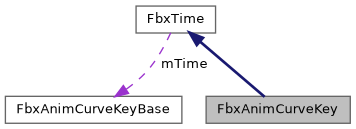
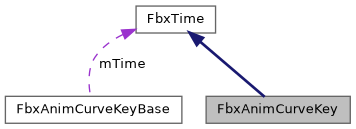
(153, 64) -> (94, 59)
